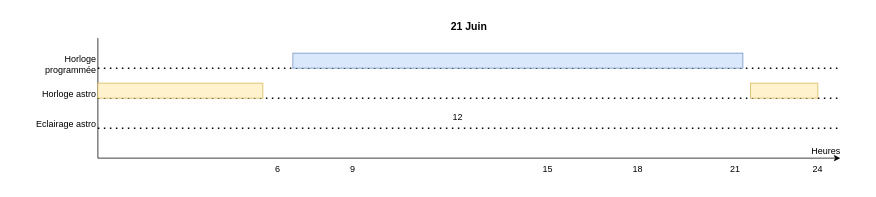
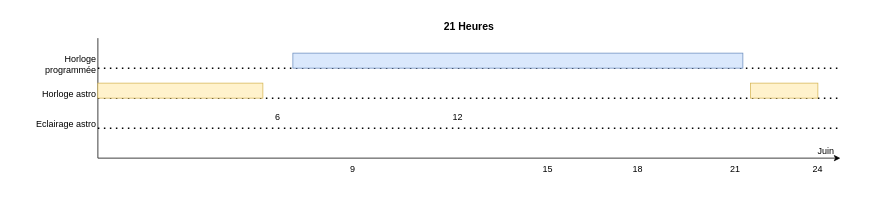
(469, 27) -> (469, 27)
(826, 151) -> (826, 151)
(278, 169) -> (278, 117)
